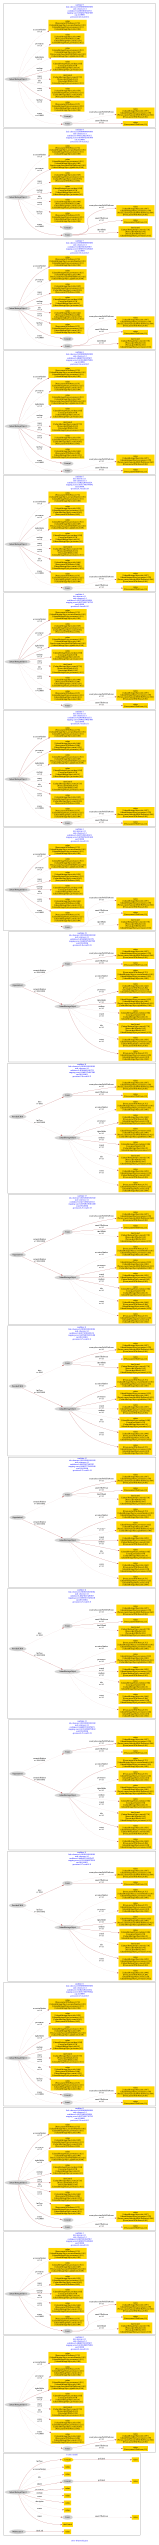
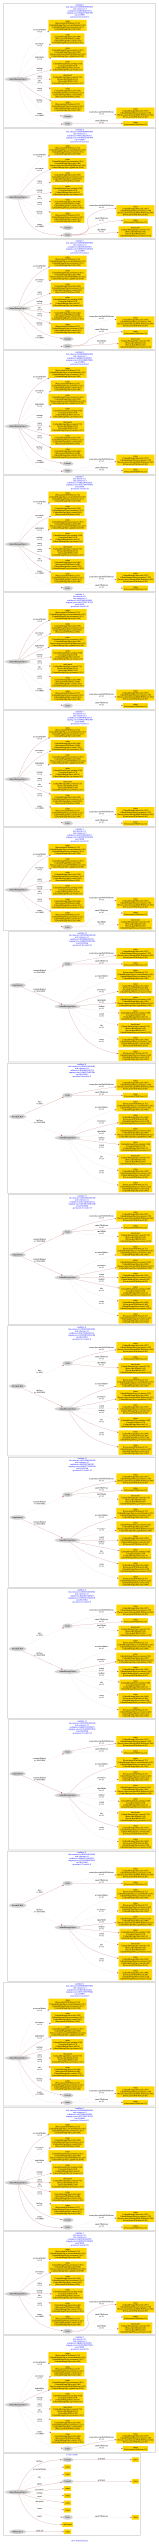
(68, 2460) -> (68, 2460)
